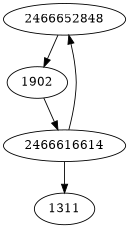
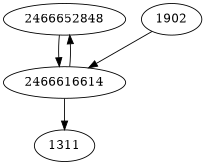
(53, 47) -> (59, 46)
